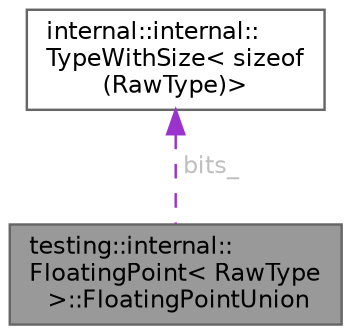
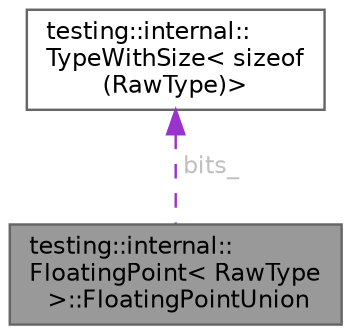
(176, 60) -> (176, 60)
